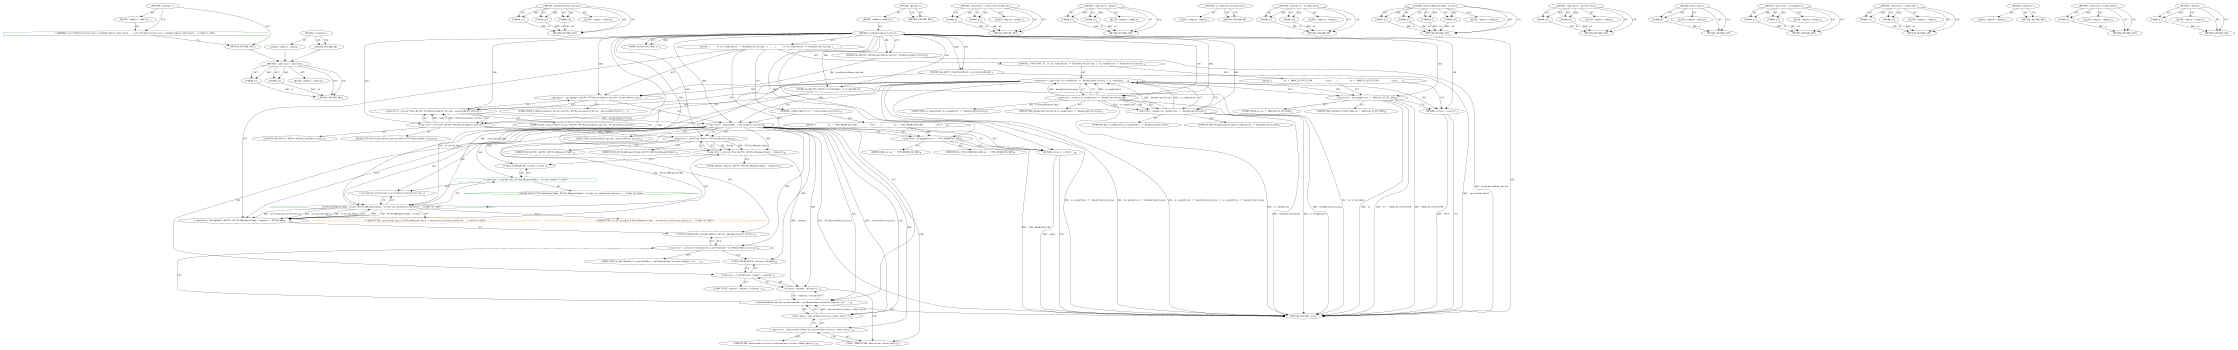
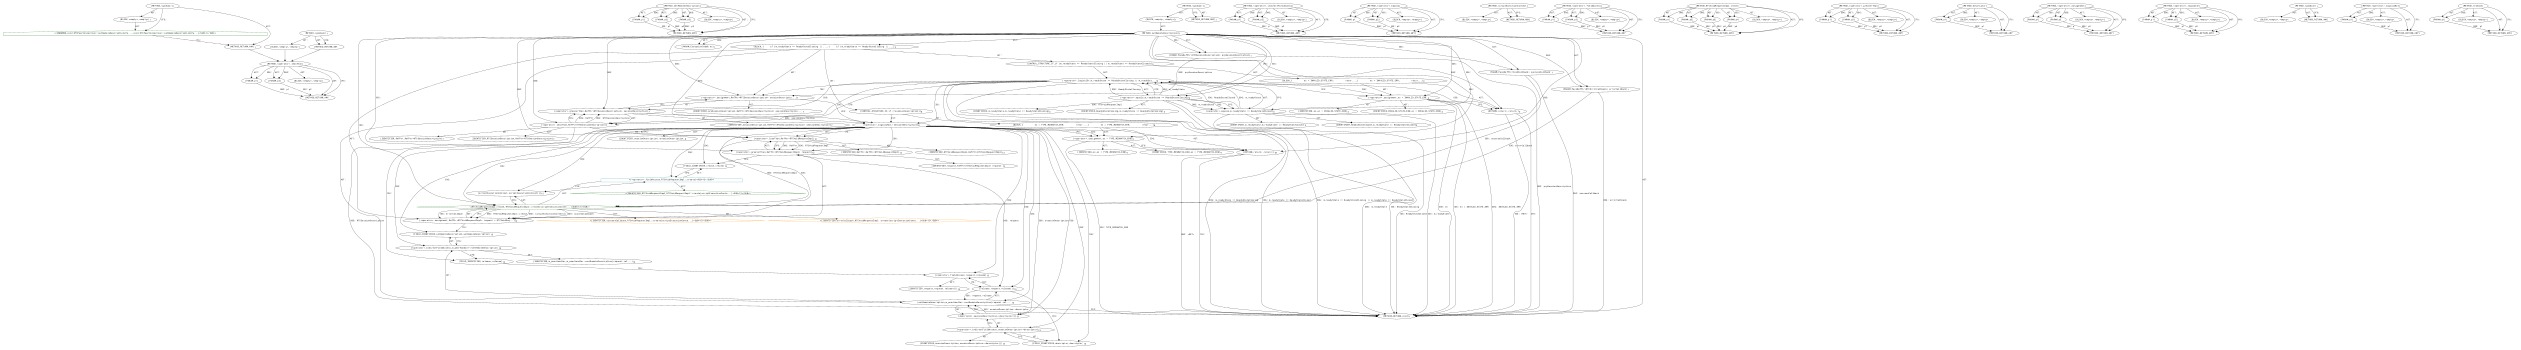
(753, 269) -> none
